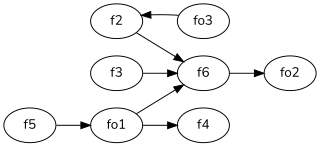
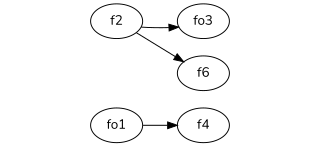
(165, 15) -> (155, 28)
(117, 73) -> none
(290, 73) -> none
(156, 102) -> none
(30, 125) -> none
